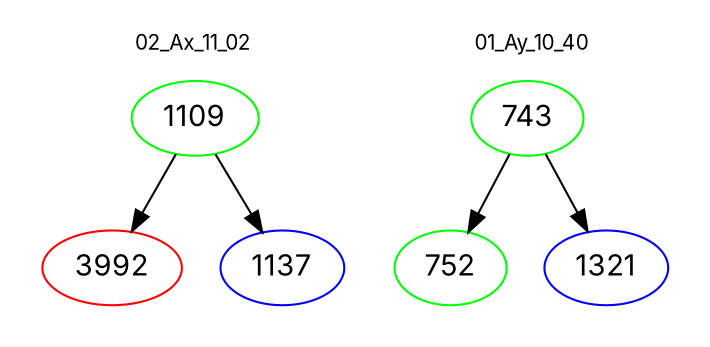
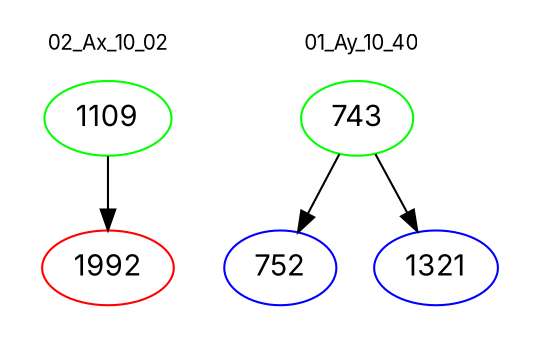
(193, 45) -> (108, 45)
(112, 268) -> (108, 268)
(282, 268) -> none
(451, 268) -> (280, 268)
